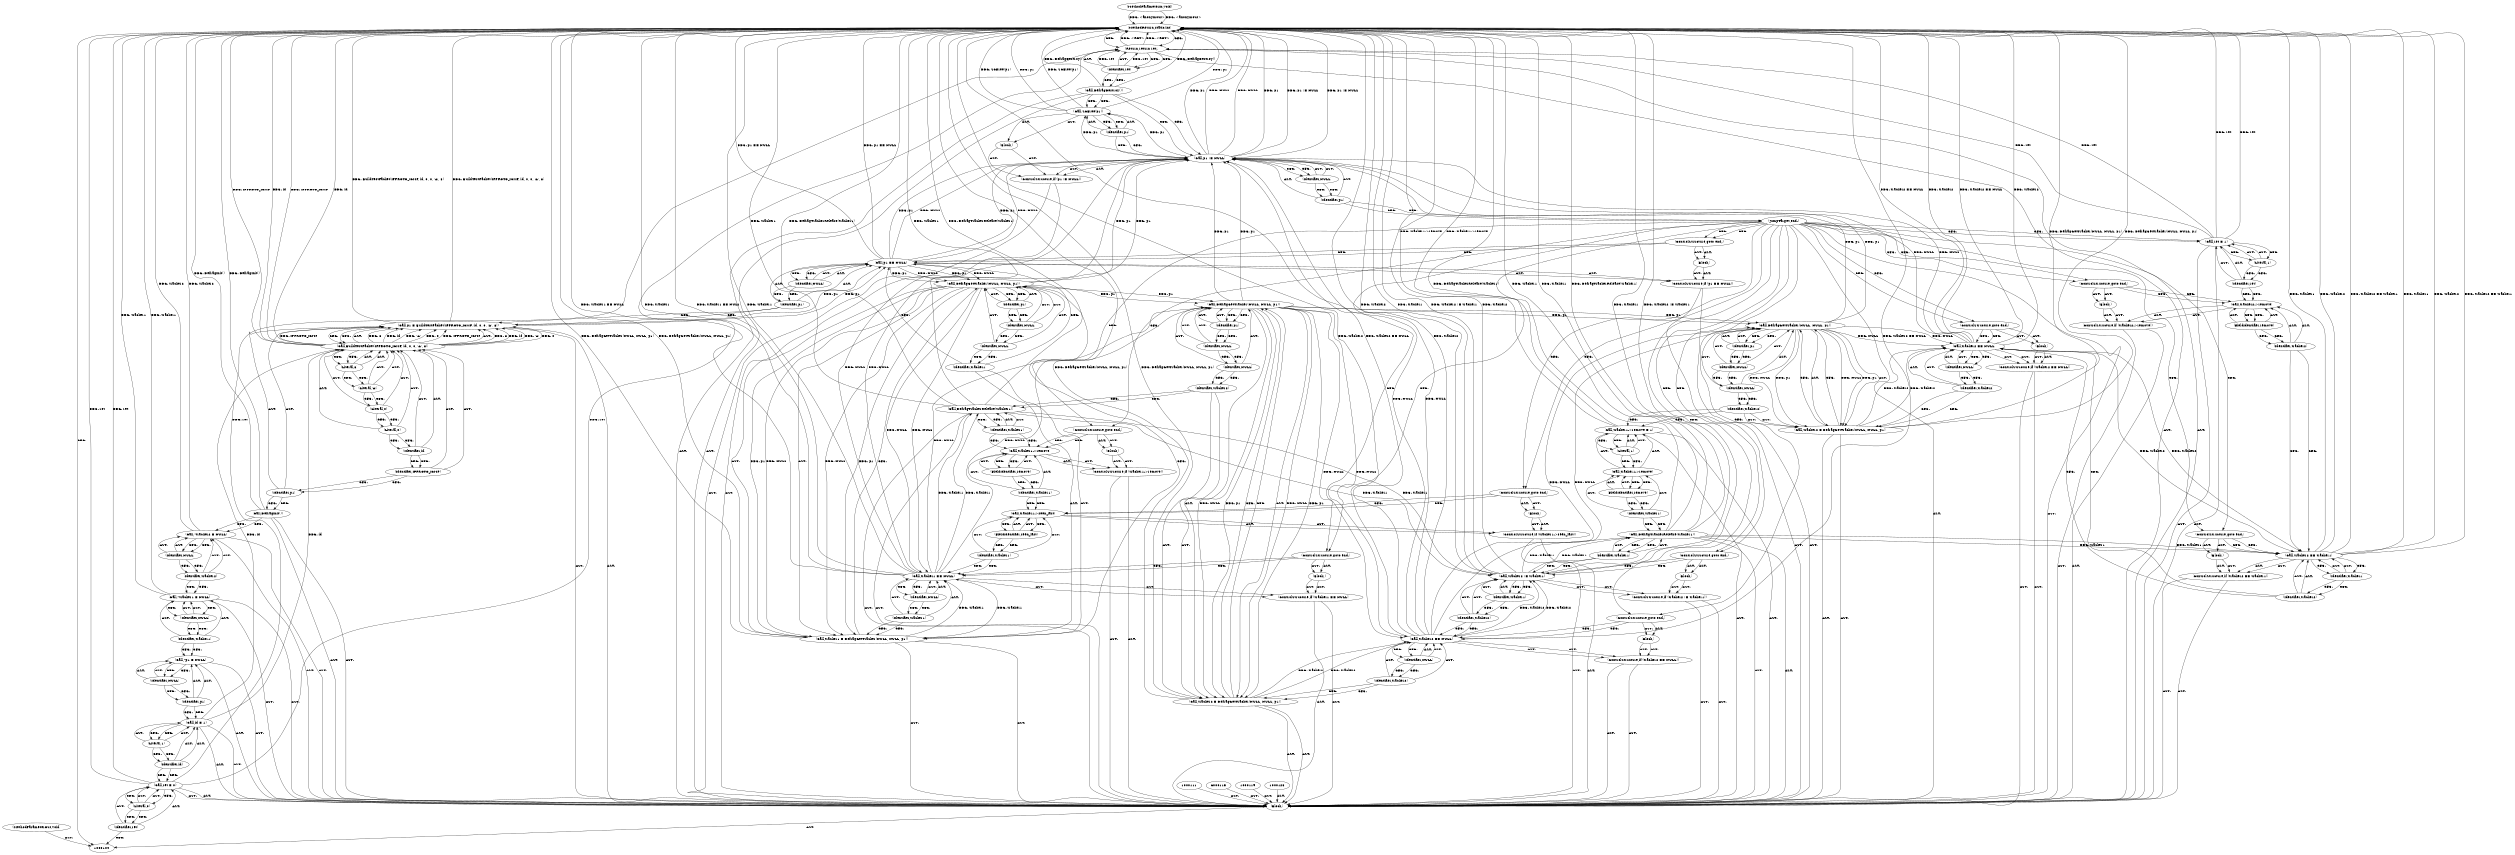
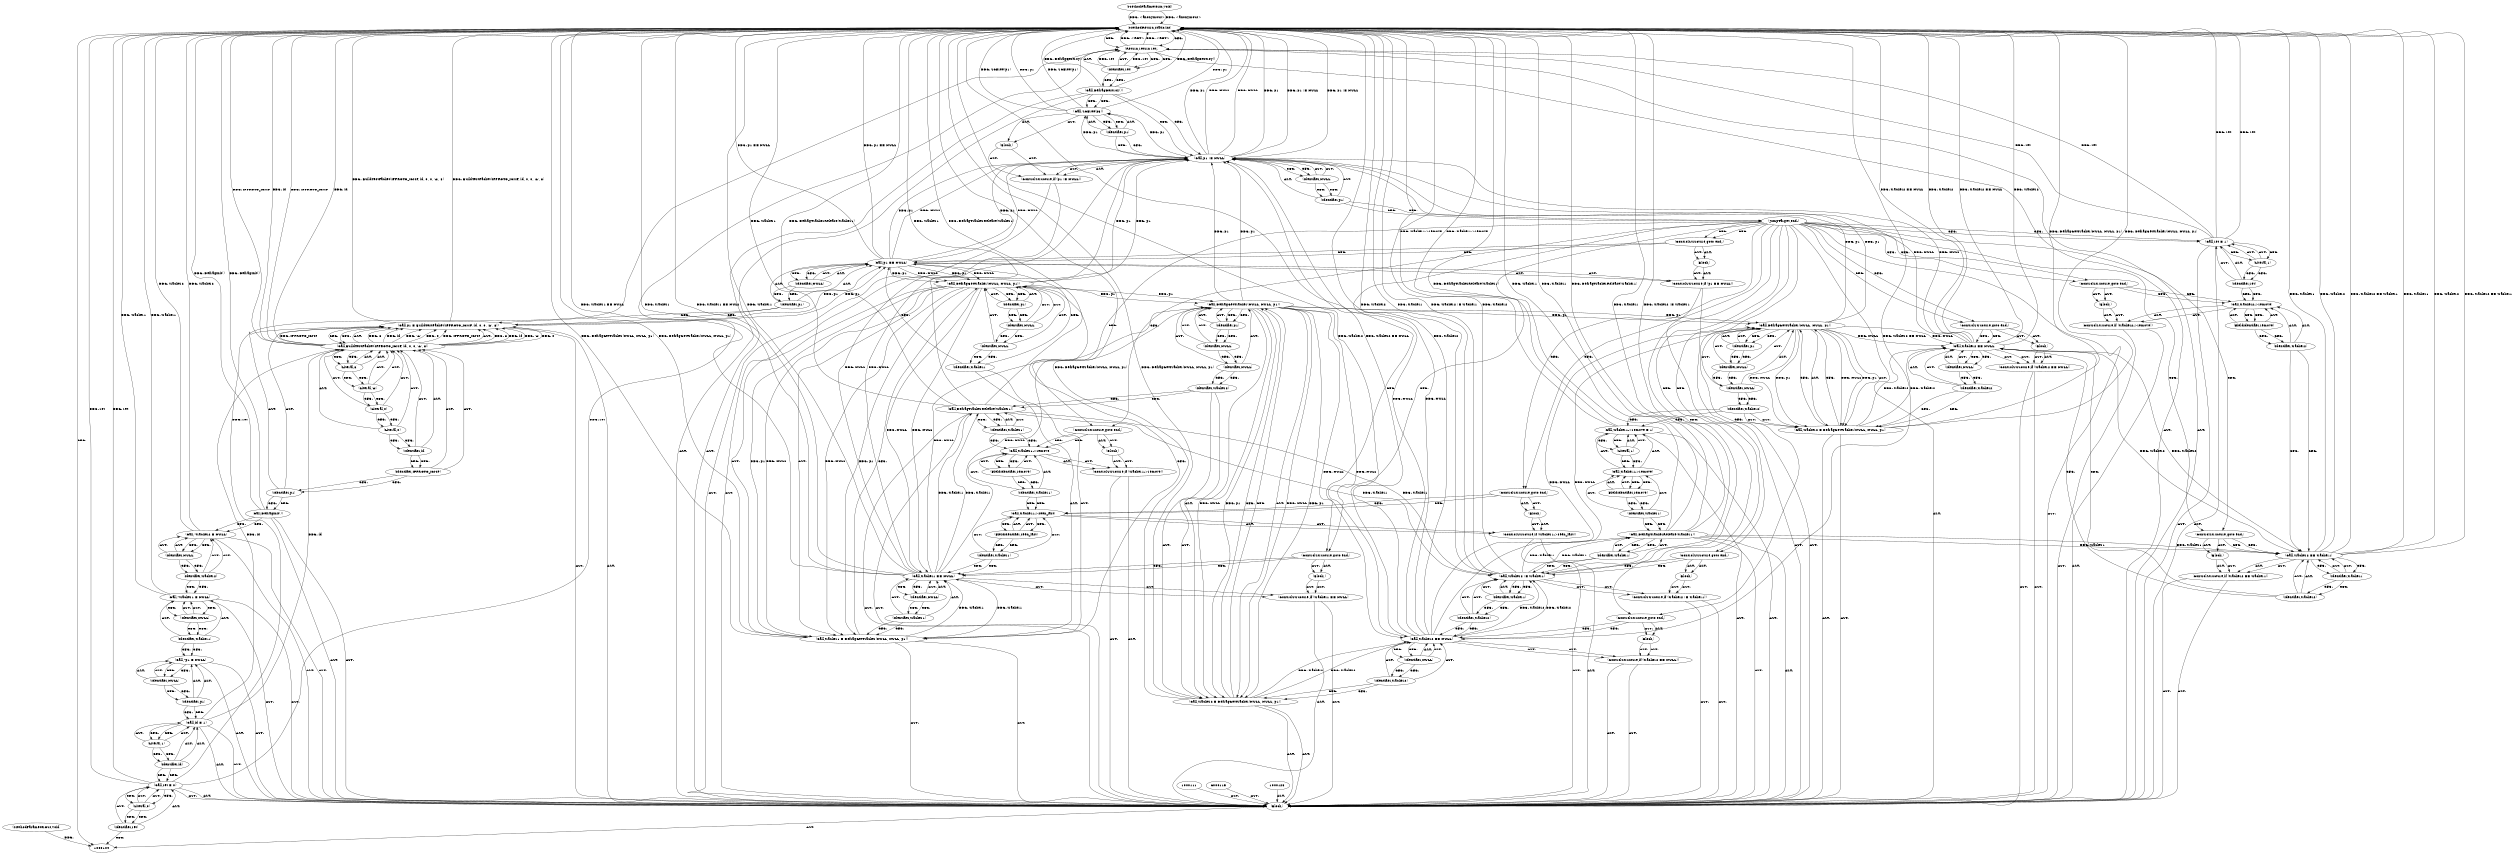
(1088, 111) -> (1088, 111)
(1248, 785) -> none
(70, 838) -> (70, 838)
